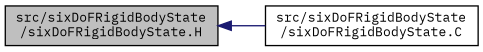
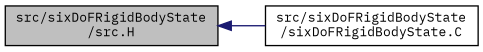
(112, 26) -> (112, 26)
